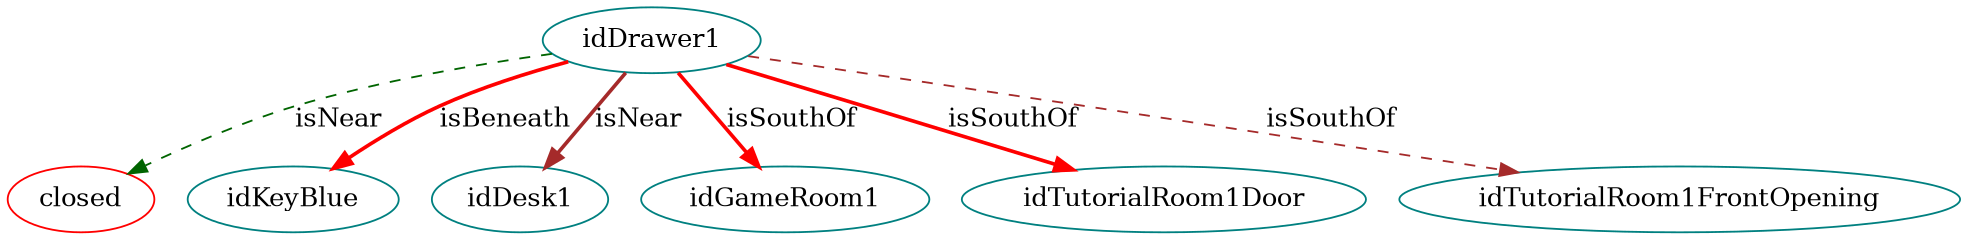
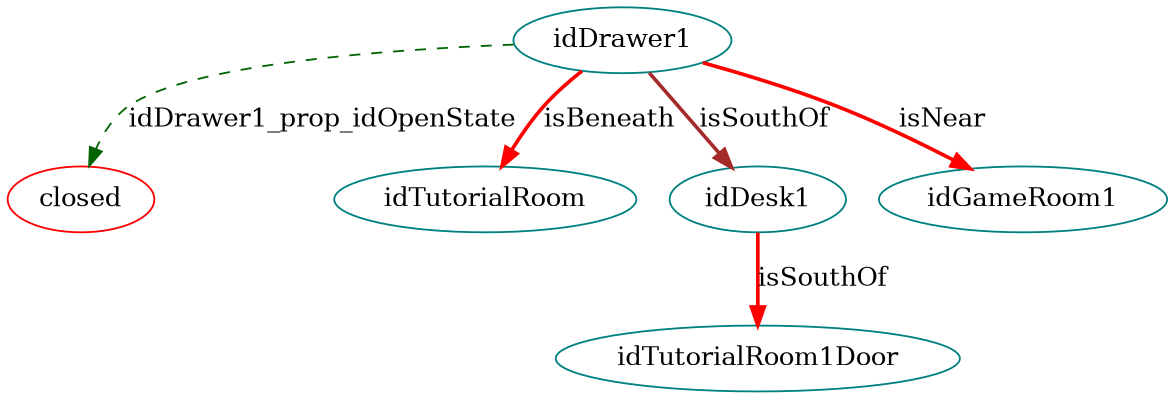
(891, 114) -> (758, 270)
(339, 120) -> (322, 120)
(639, 120) -> (764, 120)
(792, 120) -> (943, 120)
(293, 199) -> (485, 199)
(1680, 199) -> none
